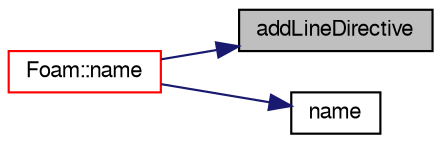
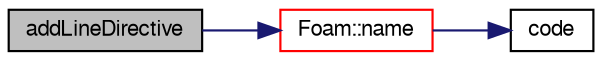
(189, 55) -> (230, 30)
(336, 113) -> (552, 30)
